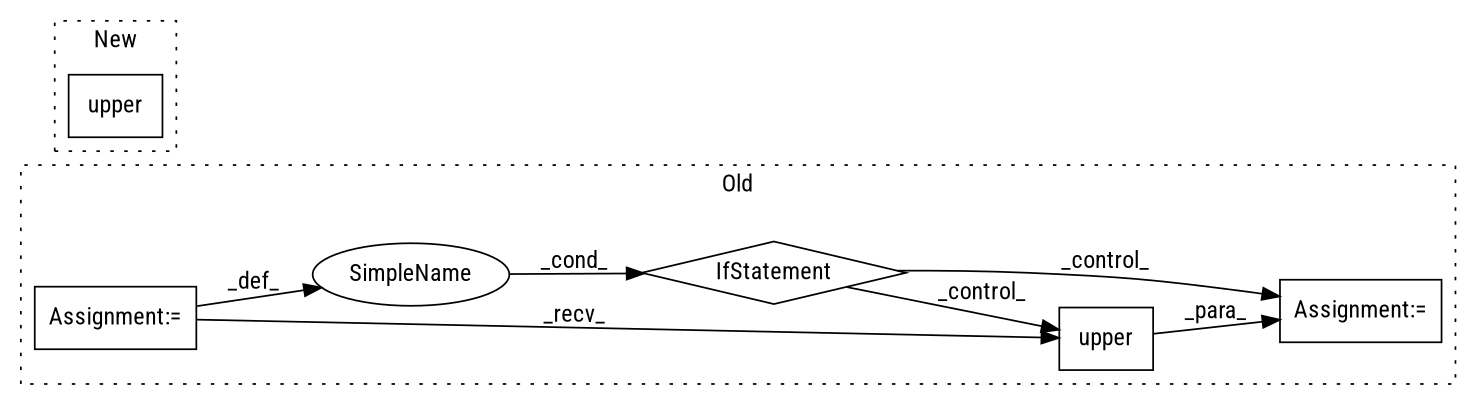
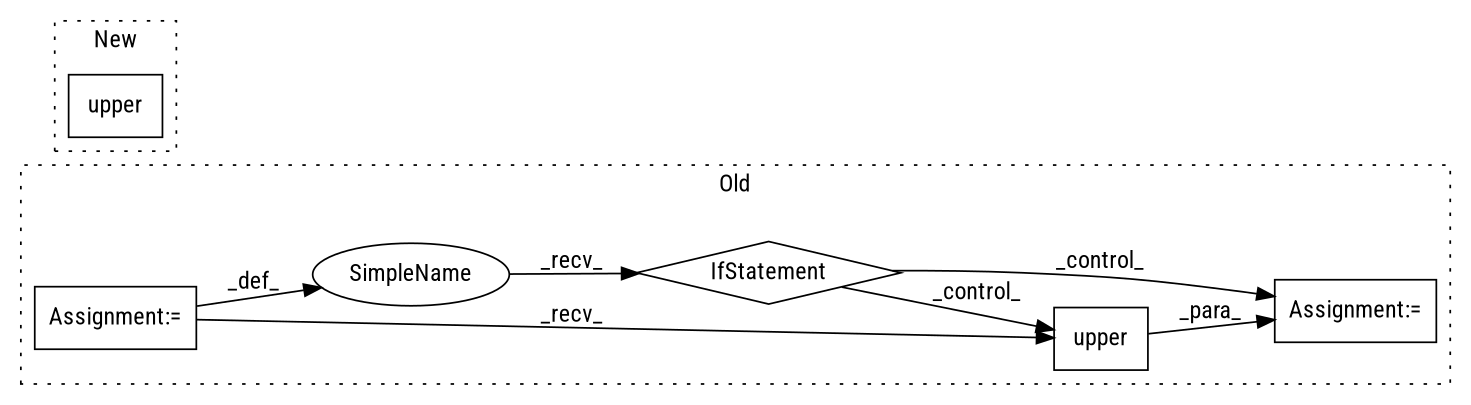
(575, 261) -> (573, 261)
